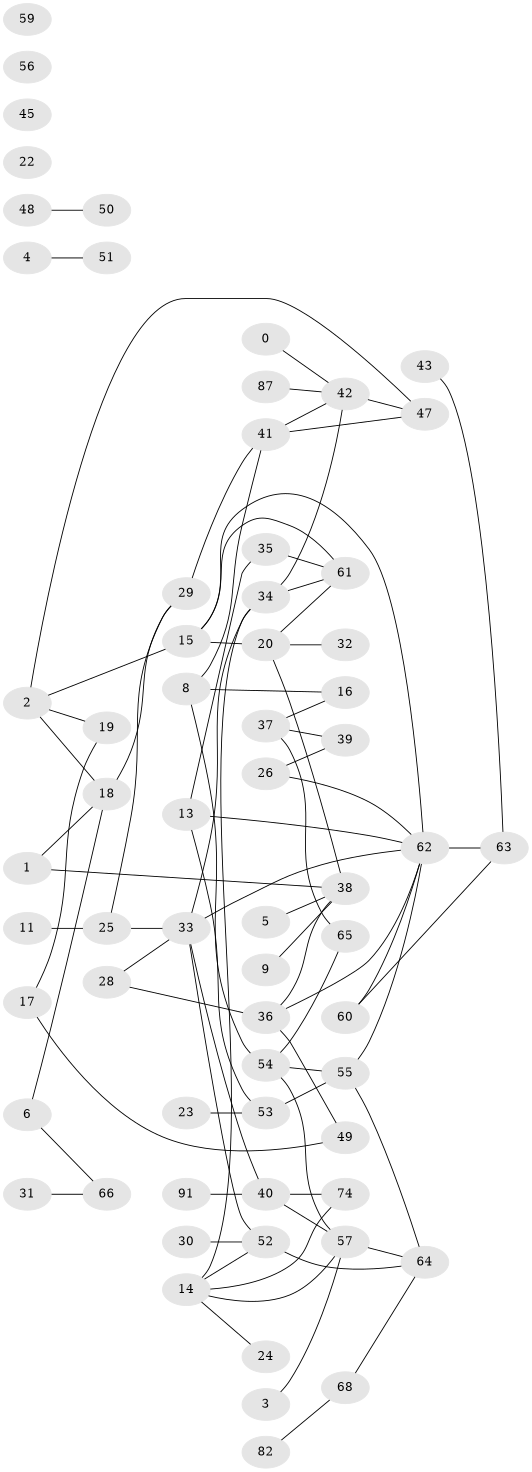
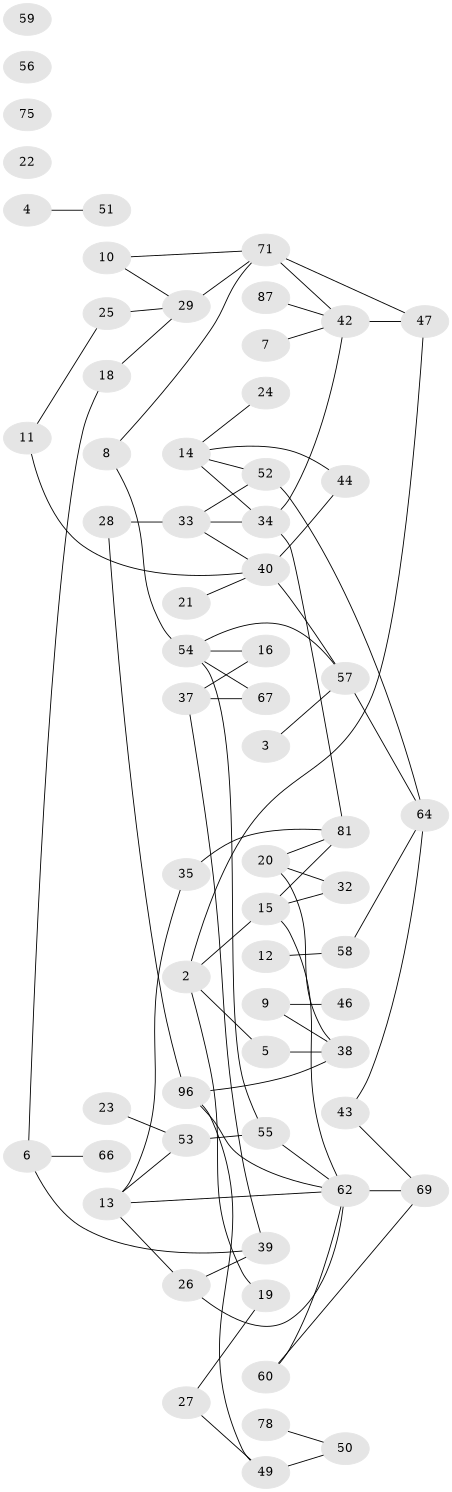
(27, 115) -> (27, 115)
(27, 210) -> (266, 1425)
none -> (107, 258)
(266, 339) -> (266, 345)
(266, 435) -> (266, 250)
none -> (102, 557)
(345, 573) -> (345, 832)
(226, 643) -> (306, 898)
(266, 691) -> (226, 651)
(67, 749) -> (217, 1006)
(504, 848) -> (425, 1191)
(27, 868) -> none
(299, 872) -> none
(147, 928) -> none
(345, 936) -> (266, 699)
(27, 1003) -> (186, 1403)
none -> (345, 1004)
(266, 1018) -> (186, 1093)
(391, 1166) -> (401, 968)
(27, 1194) -> none
(186, 1194) -> (186, 603)
(345, 1194) -> (345, 481)
none -> (144, 1242)
(186, 1242) -> none
none -> (124, 1244)
(279, 1298) -> none
(345, 1388) -> (345, 952)
(266, 1452) -> (266, 957)
none -> (306, 1461)
